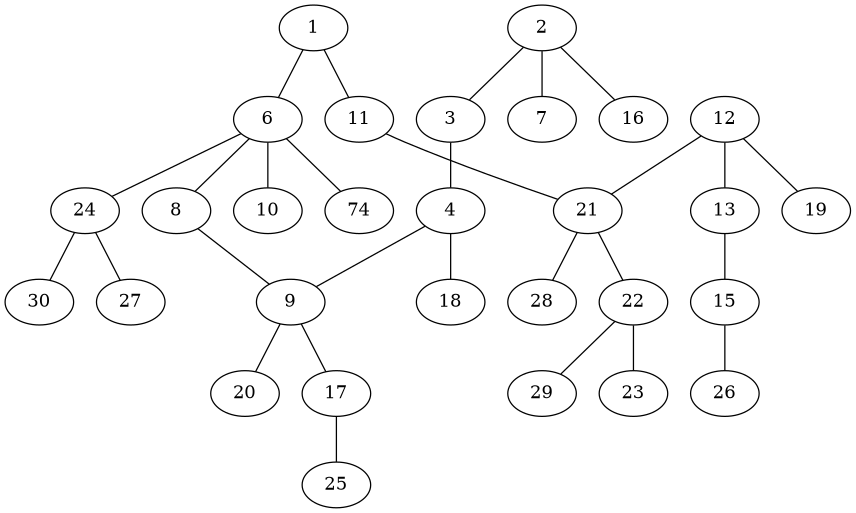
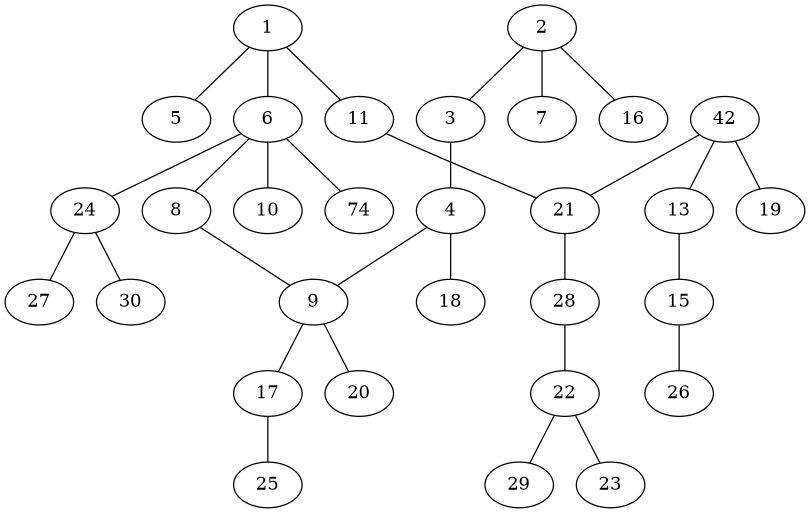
none -> (176, 119)
(725, 119) -> (725, 119)
(611, 256) -> (565, 348)
